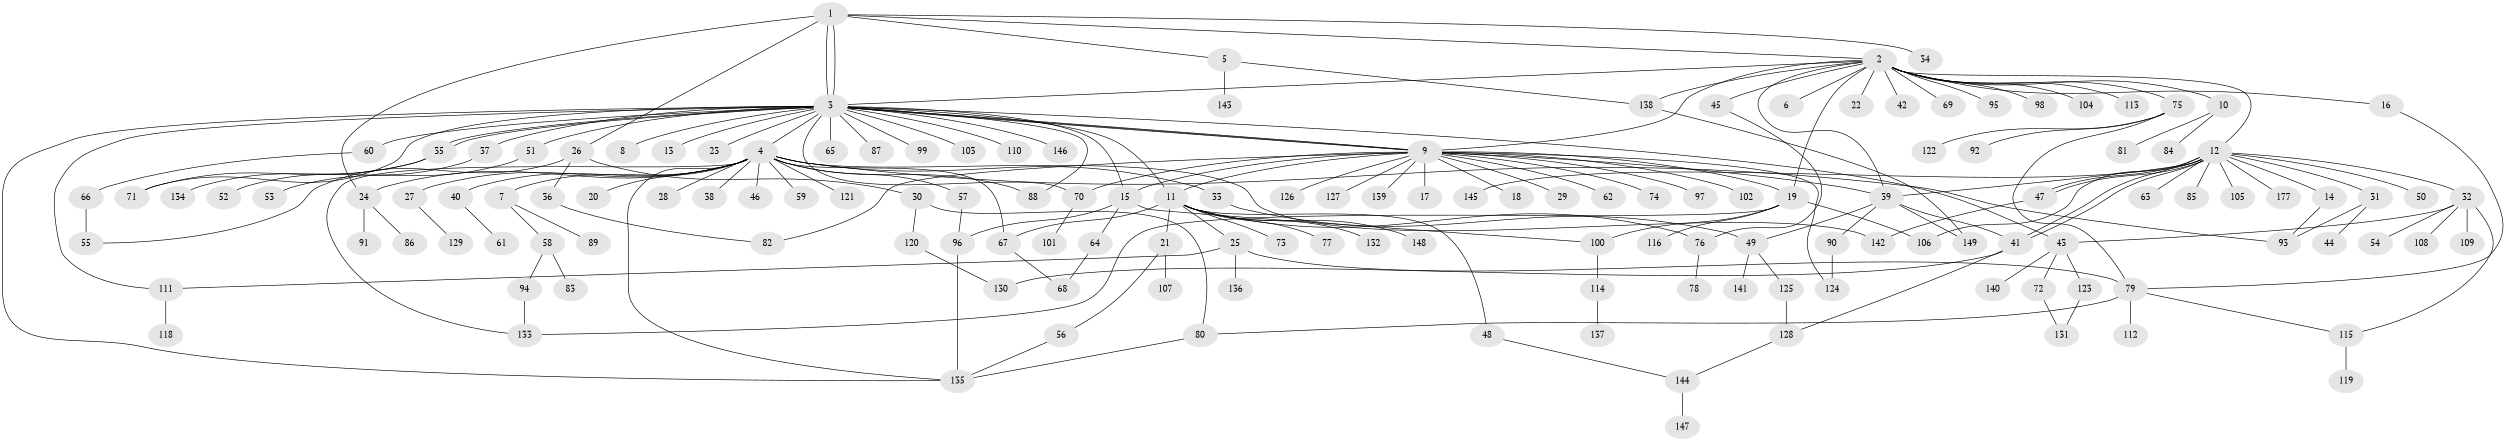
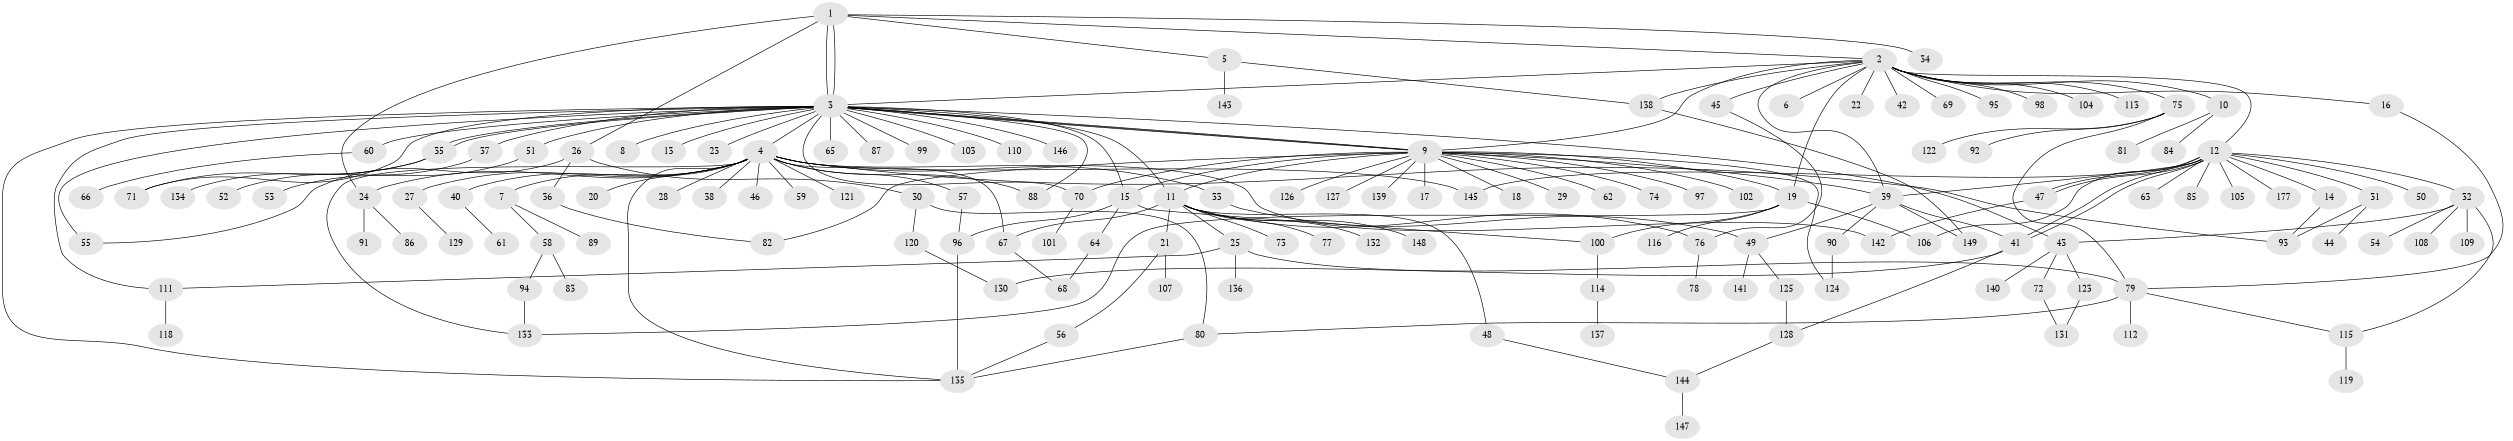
none -> (1289, 171)
(86, 221) -> (408, 126)
